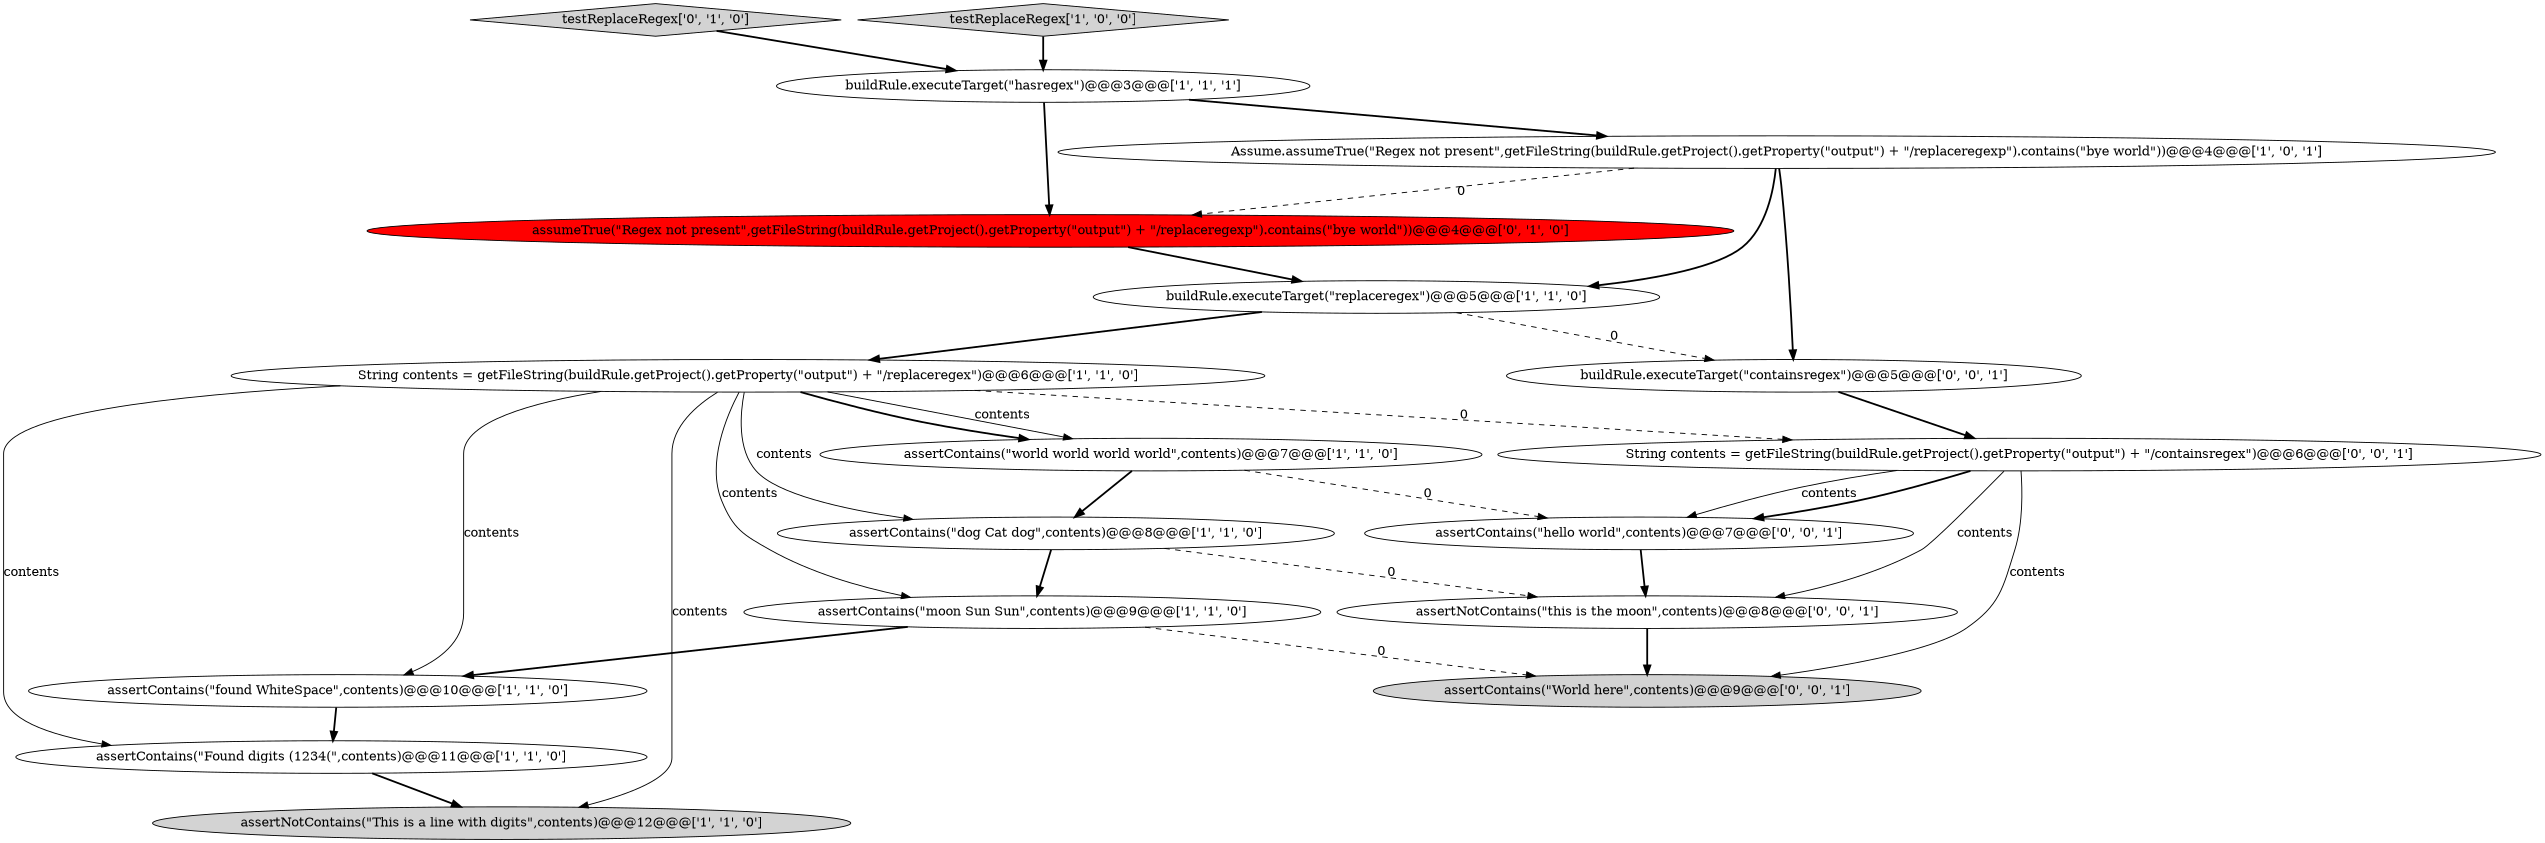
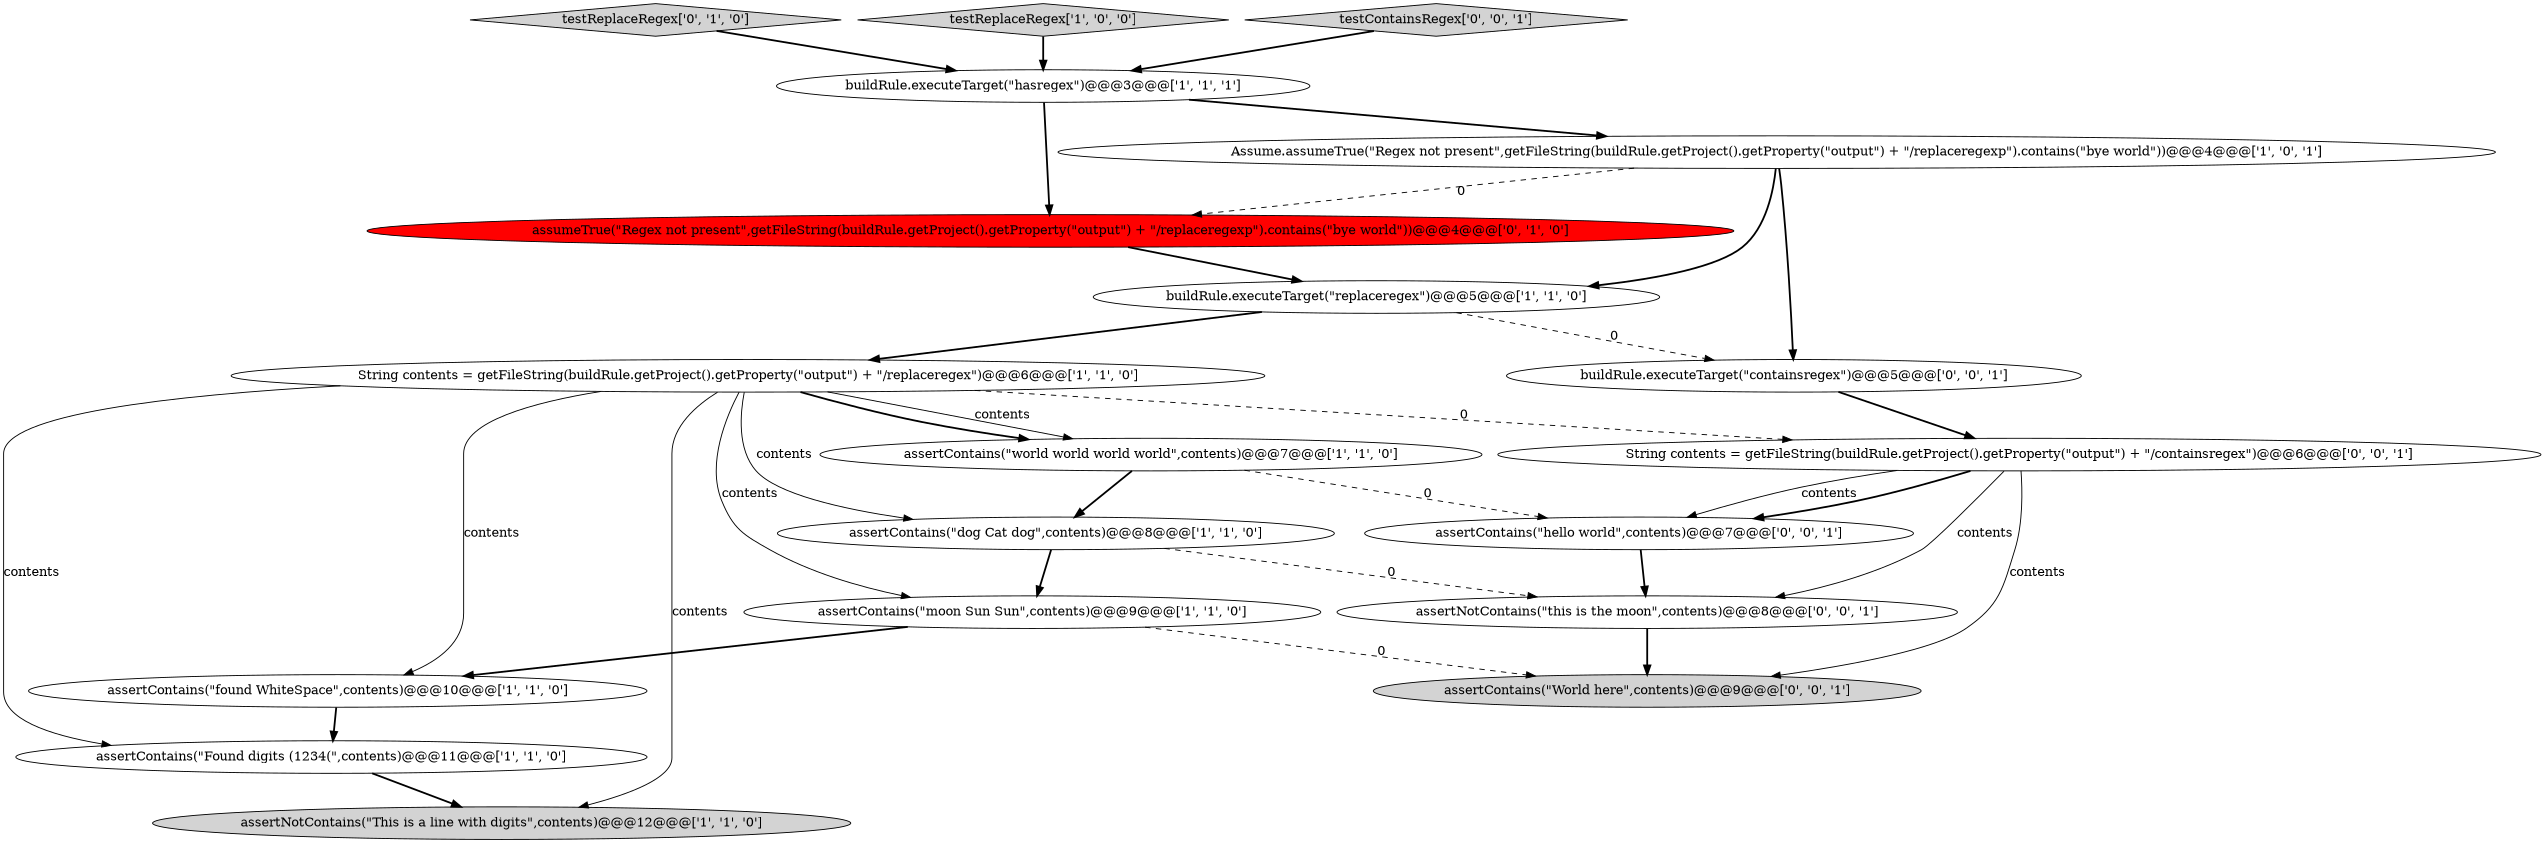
none -> (1436, 20)
